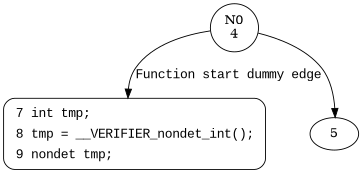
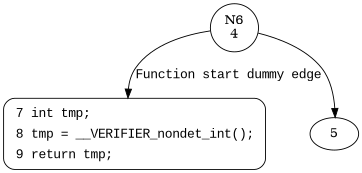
(234, 28) -> (234, 28)
(72, 155) -> (72, 155)
